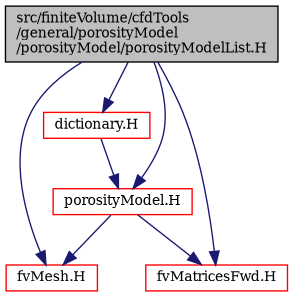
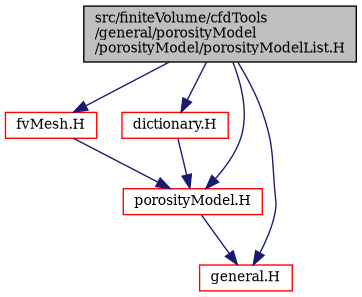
(92, 235) -> (116, 160)
(217, 278) -> (246, 278)
